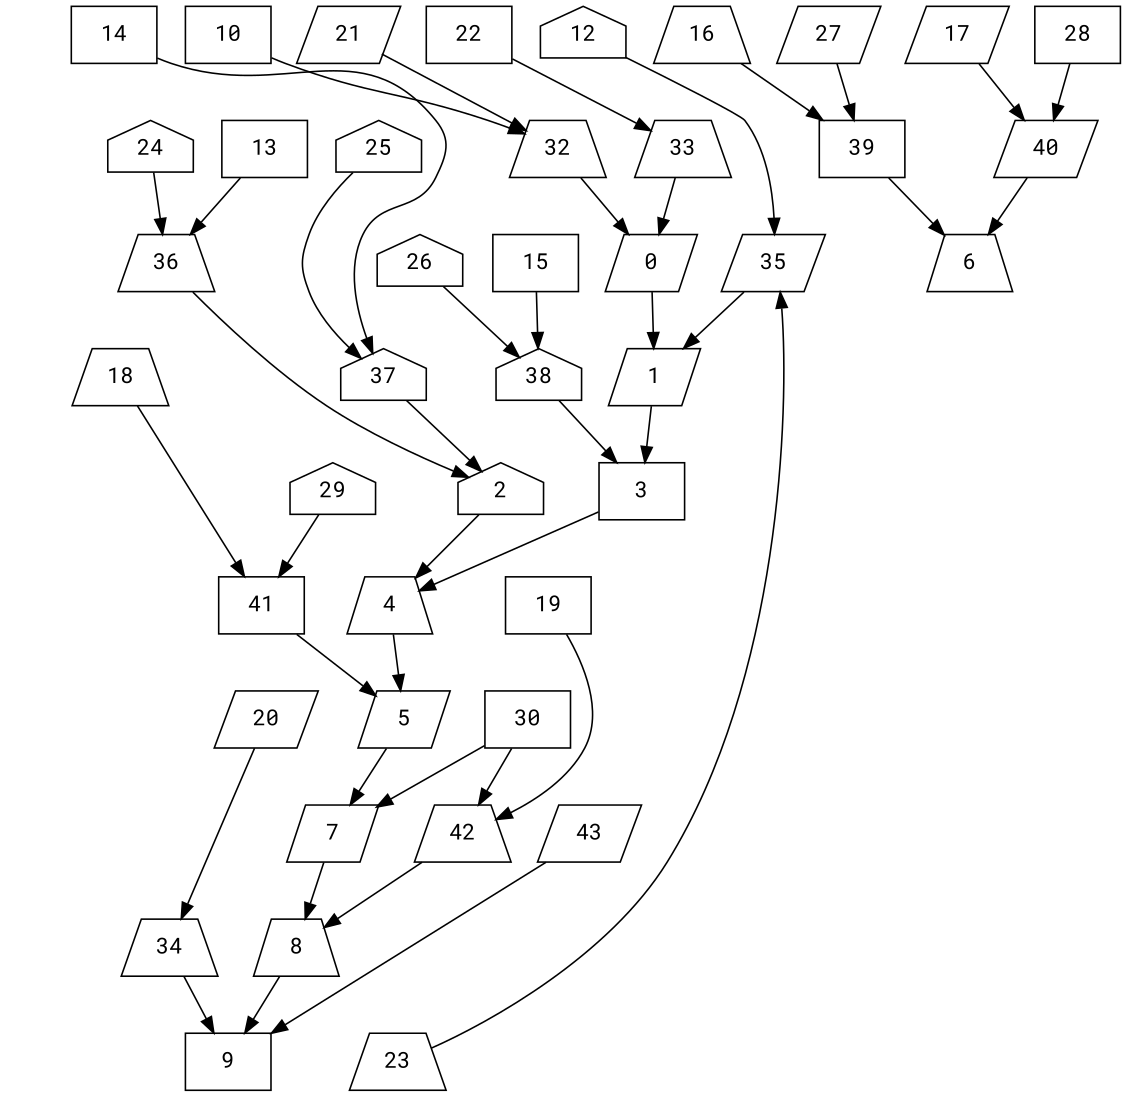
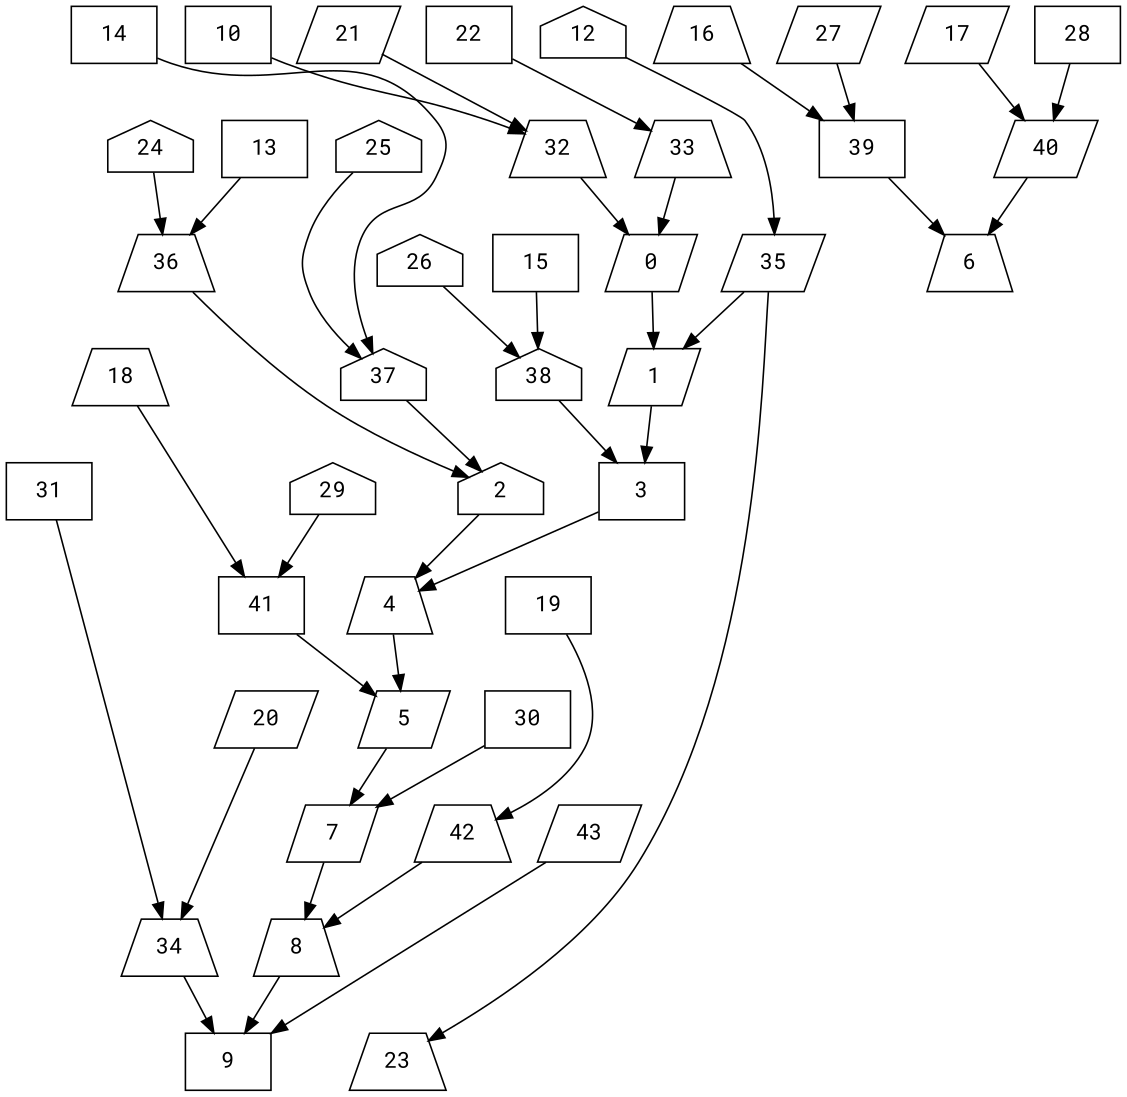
none -> (49, 491)
(724, 741) -> (705, 713)
(499, 770) -> none
